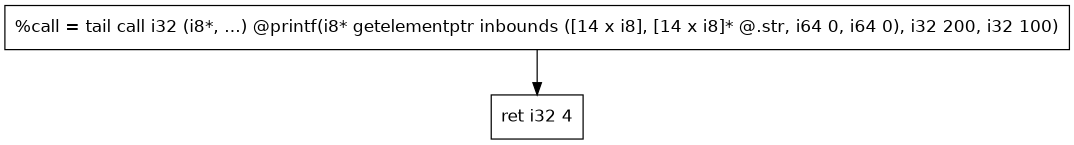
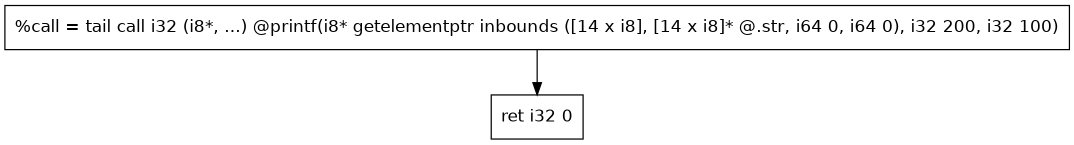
(537, 117) -> (537, 117)
